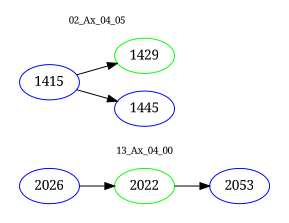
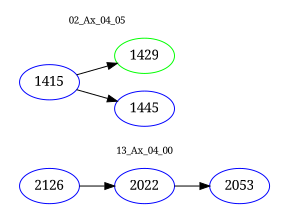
(49, 186) -> (49, 186)
(145, 186) -> (145, 186)
